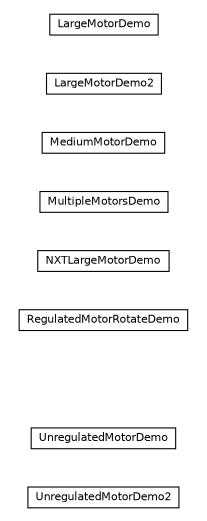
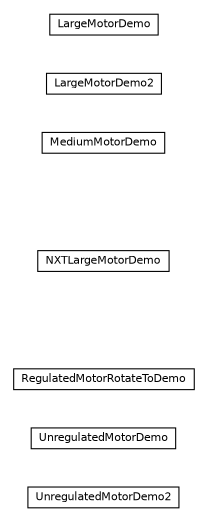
(103, 201) -> none
(103, 320) -> none
none -> (103, 379)
